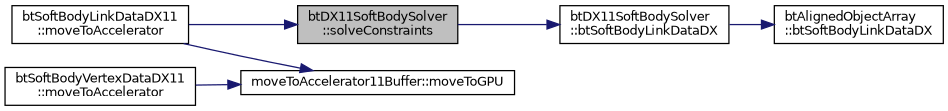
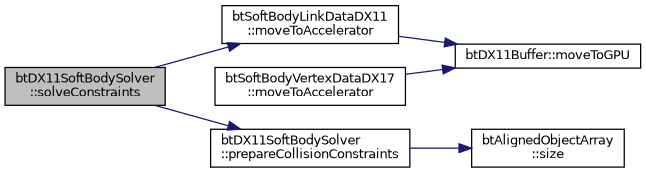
(237, 25) -> (192, 57)
(644, 25) -> (310, 148)
(859, 25) -> (548, 148)
(378, 83) -> (548, 56)
(100, 86) -> (310, 86)
